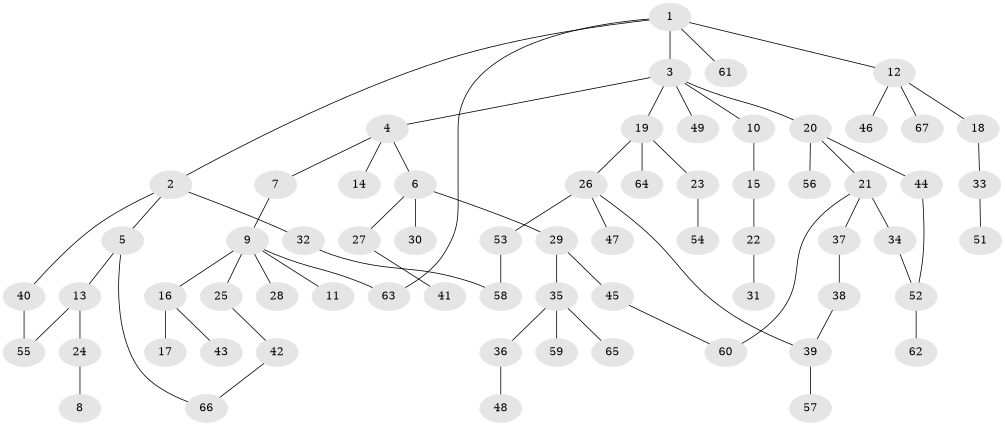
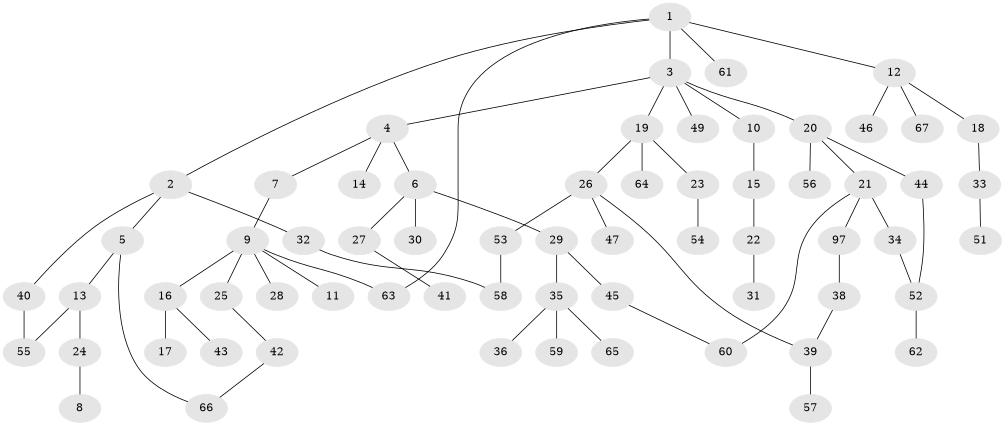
(839, 241) -> (839, 241)
(501, 408) -> none
